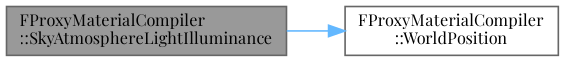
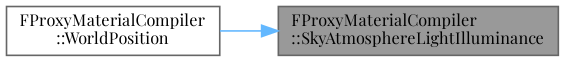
(308, 31) -> (241, 31)
